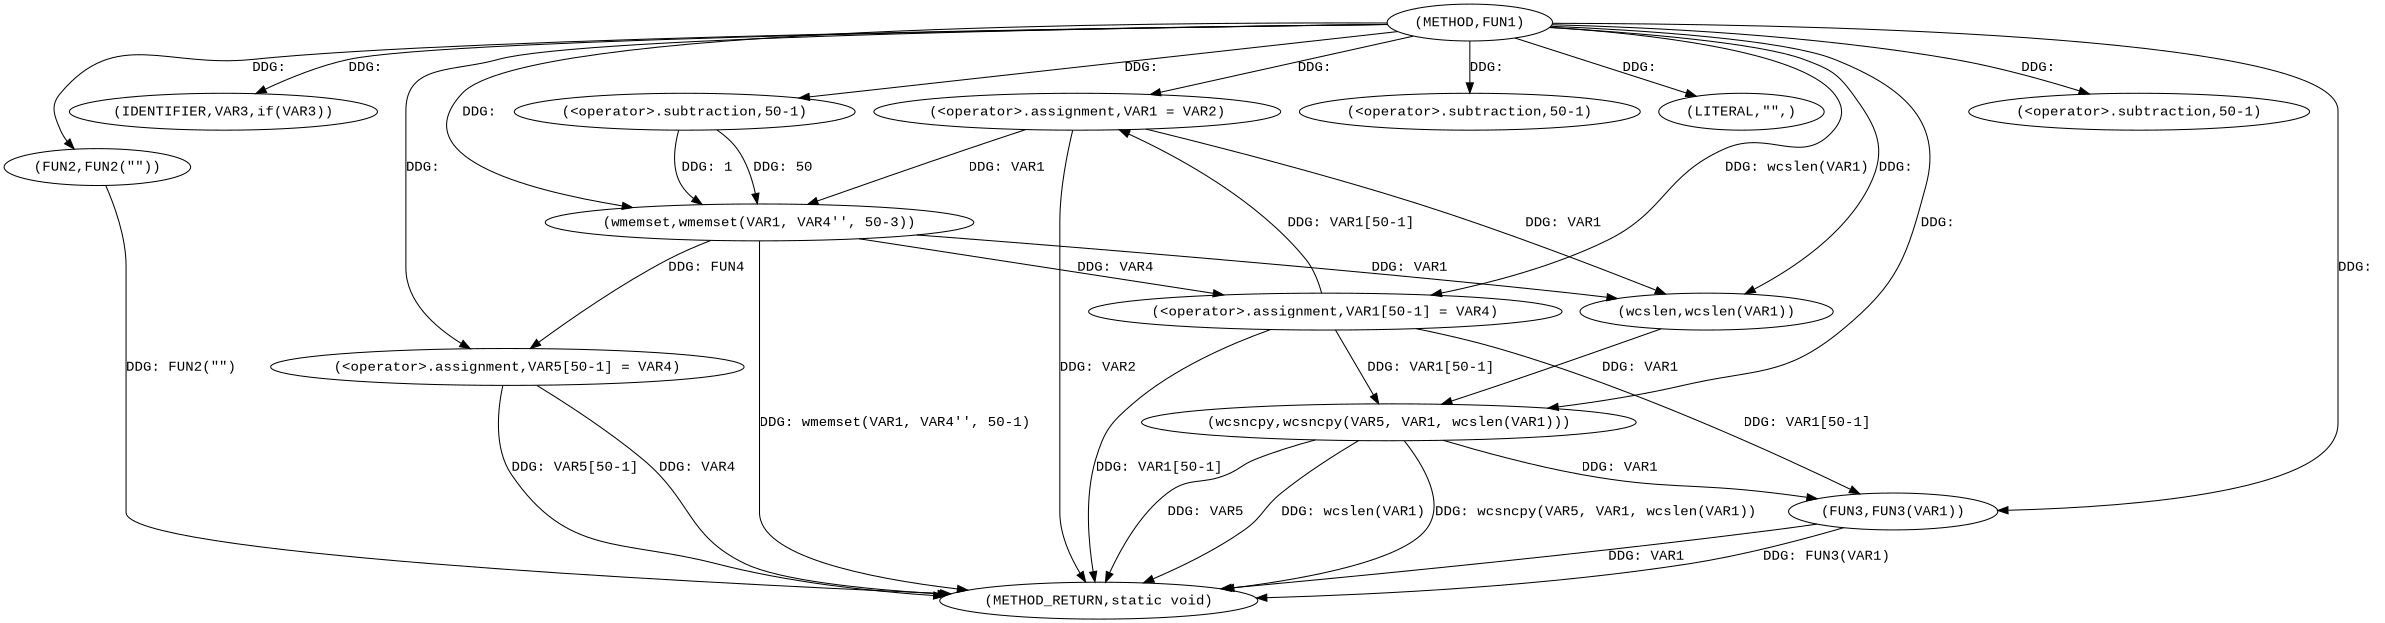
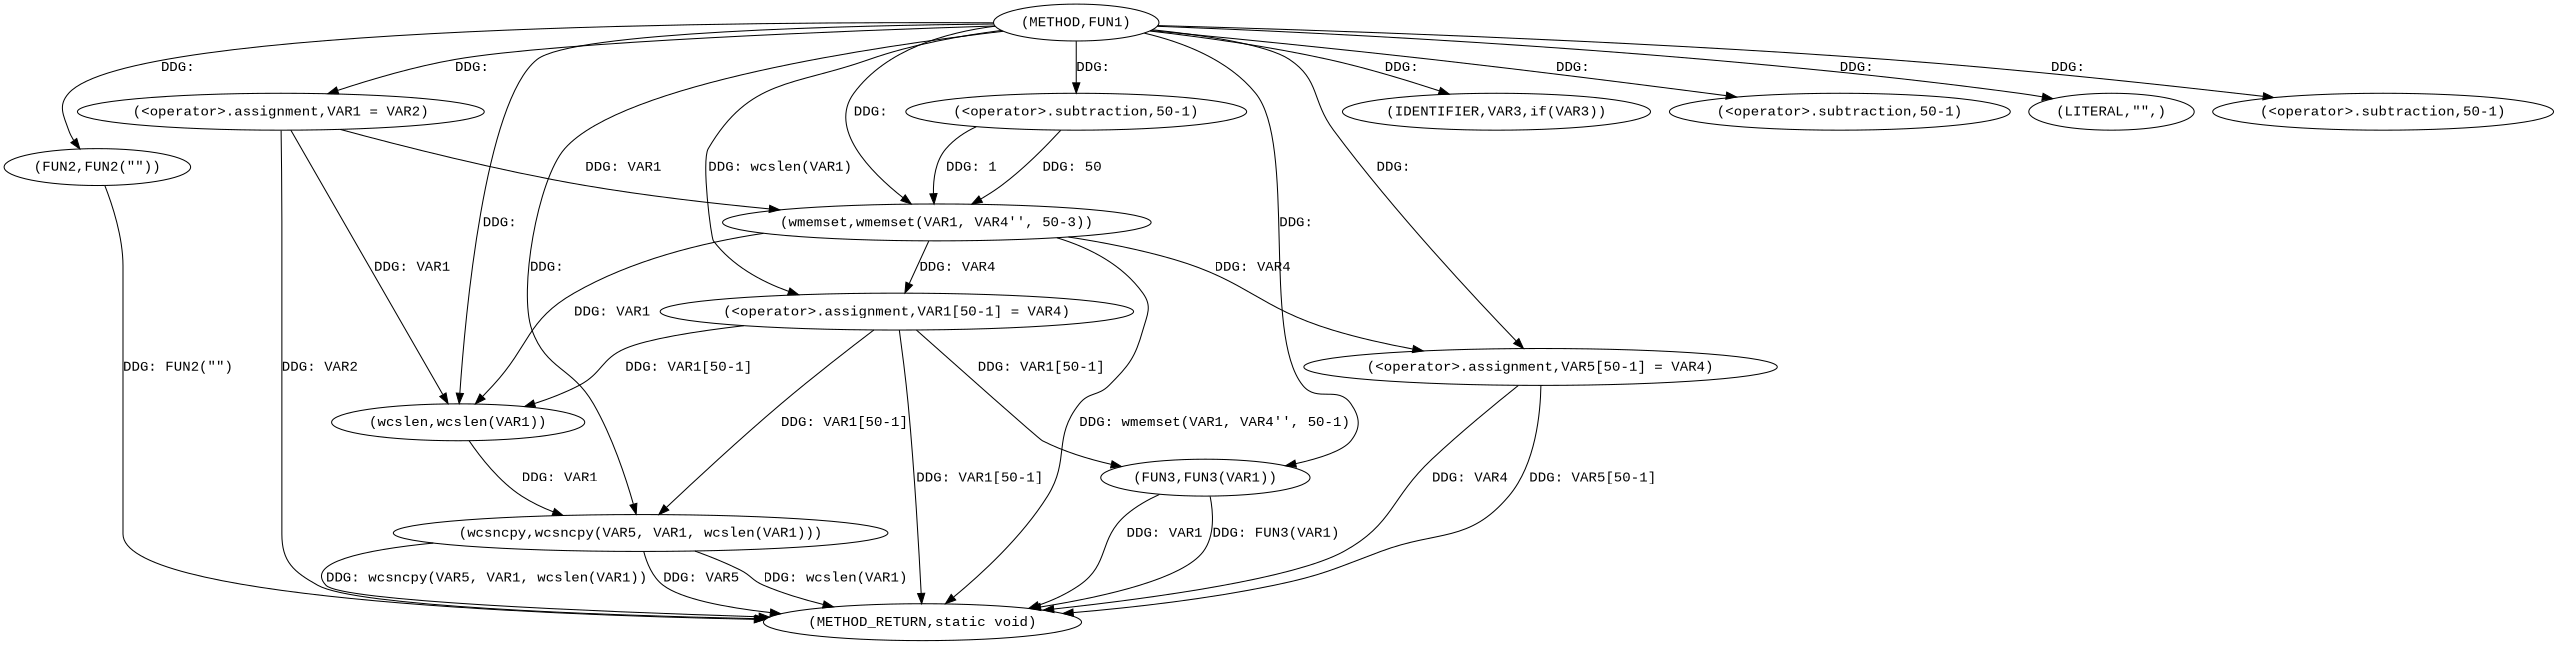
(1240, 198) -> (631, 346)
(707, 267) -> (1253, 267)
(1623, 481) -> none
